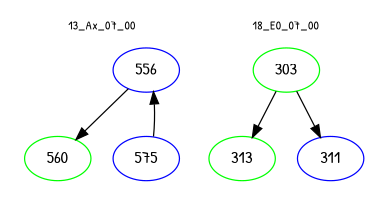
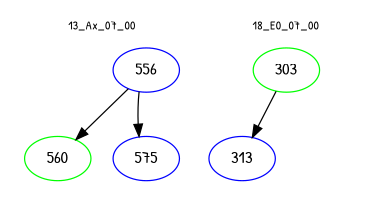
(154, 120) -> (138, 108)
(242, 159) -> (242, 159)
(331, 159) -> none
